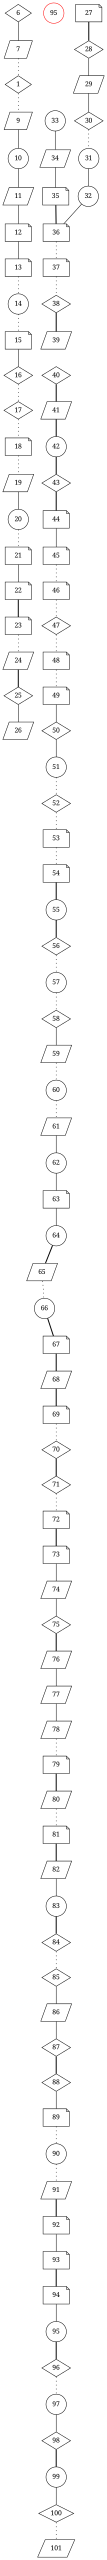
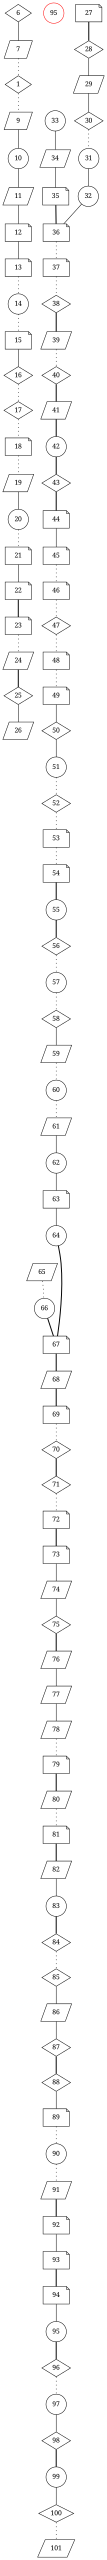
none -> (56, 358)
(49, 1254) -> (62, 1291)
